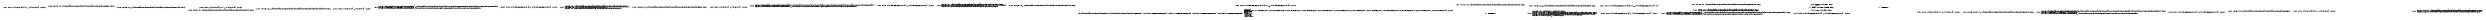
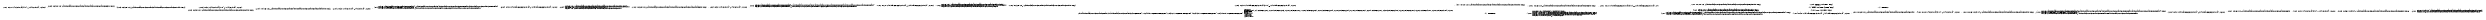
none -> (2374, 11)
none -> (1884, 12)
(1629, 14) -> none
